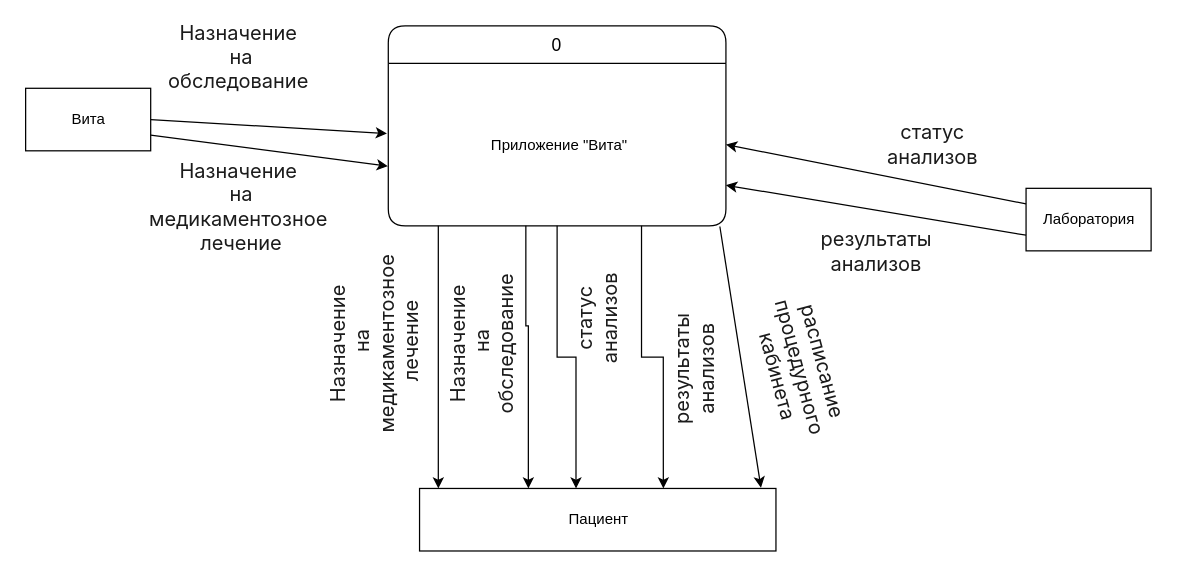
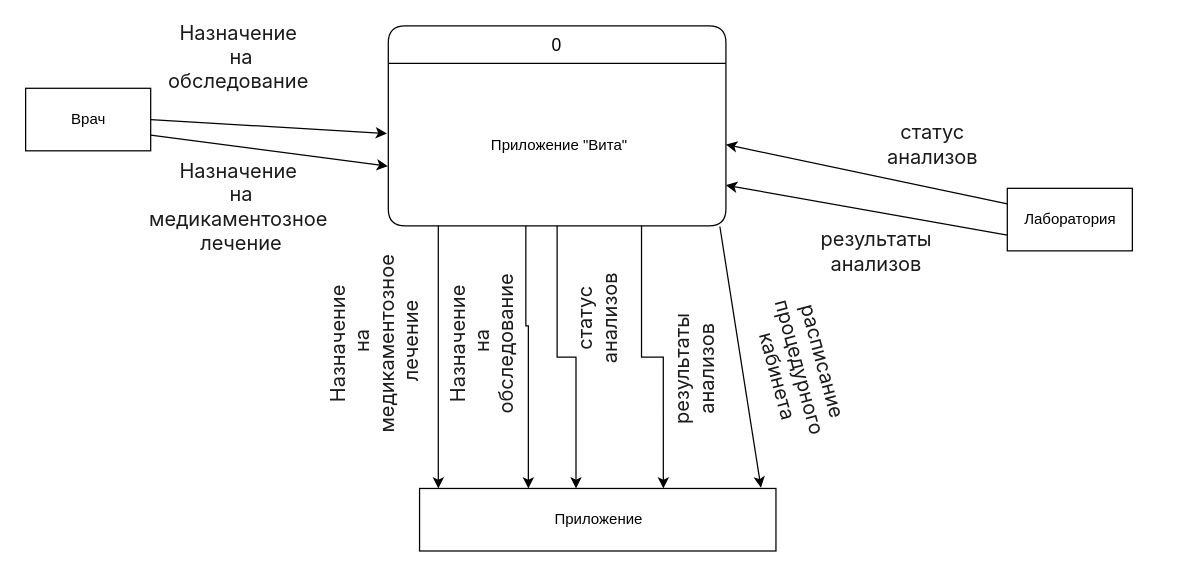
(89, 119) -> (89, 119)
(1088, 219) -> (1069, 219)
(599, 519) -> (599, 519)
